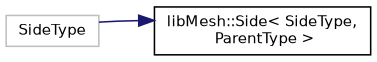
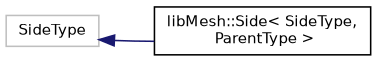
(119, 21) -> (134, 41)
